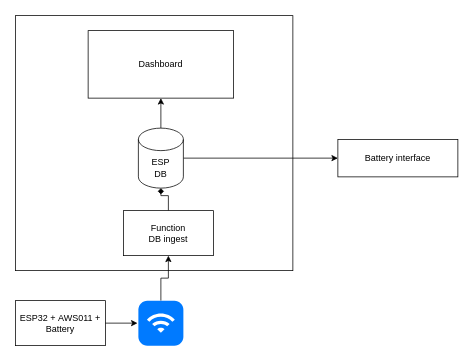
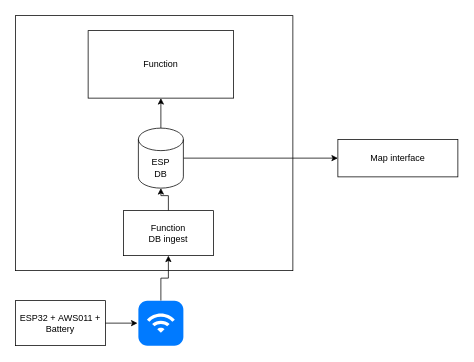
(161, 64) -> (161, 64)
(398, 158) -> (398, 158)
(163, 195) -> (162, 195)
